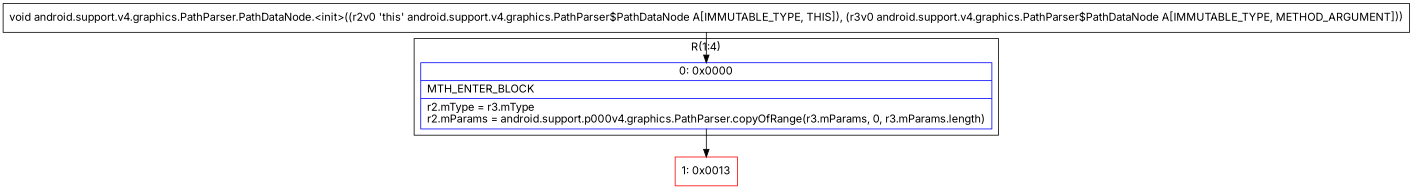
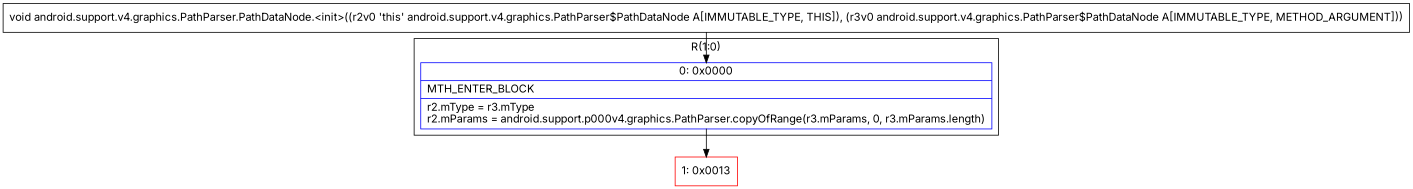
(706, 48) -> (706, 48)
